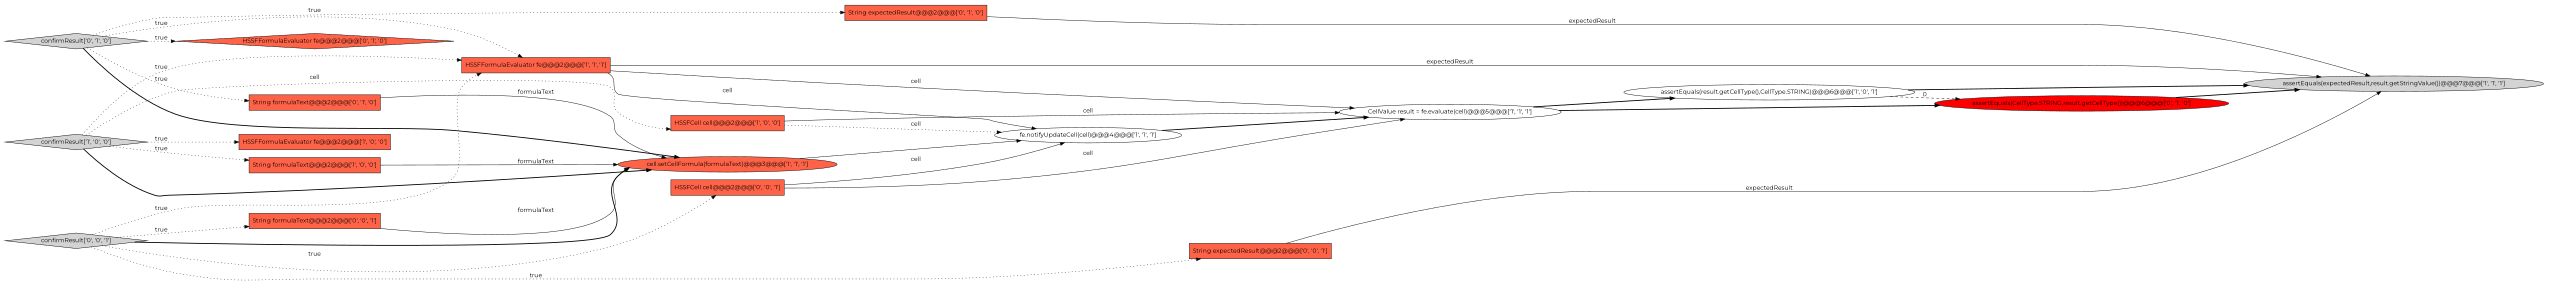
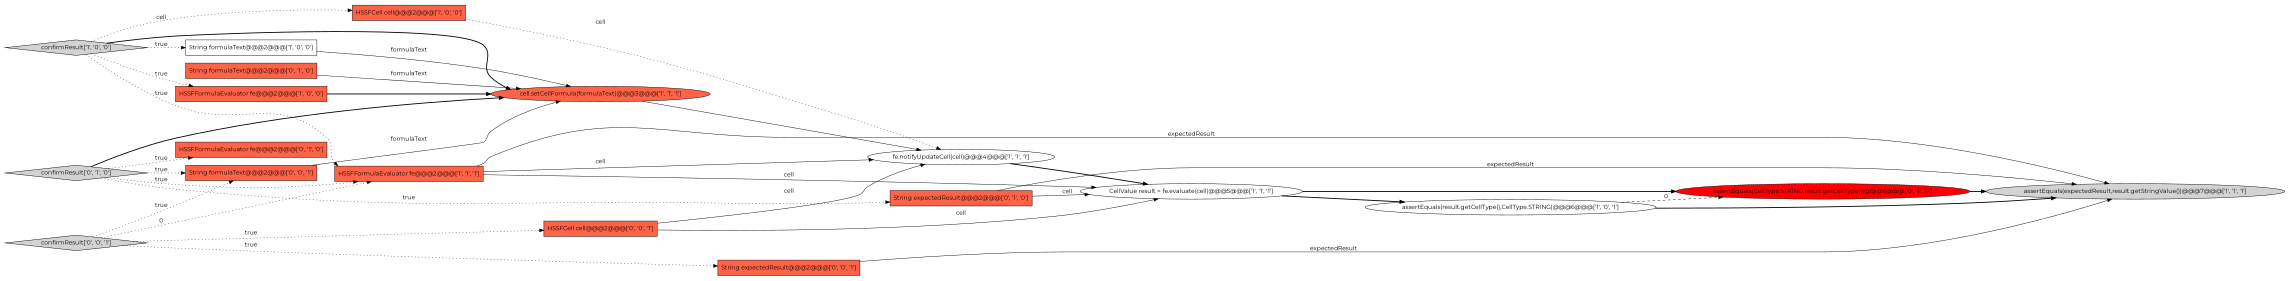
(315, 41) -> (251, 150)
(162, 85) -> (164, 173)
(1060, 116) -> (1059, 195)
(315, 165) -> (251, 48)
(161, 208) -> (161, 221)
(409, 245) -> (407, 94)
